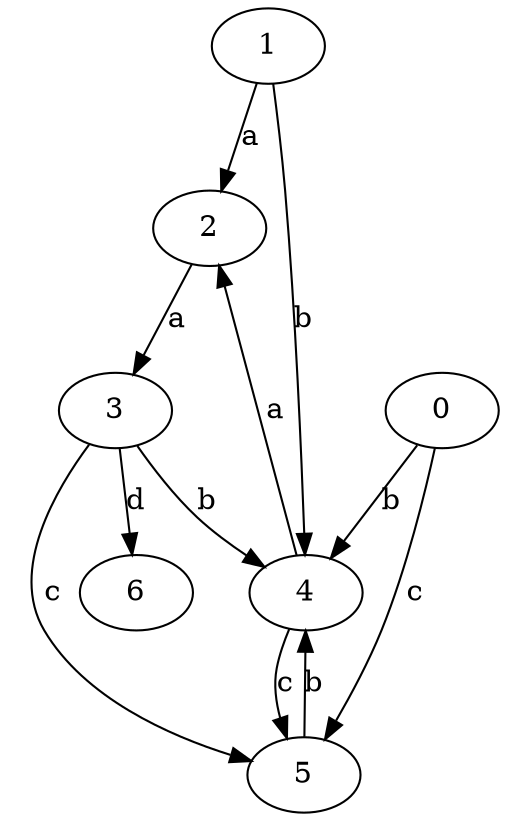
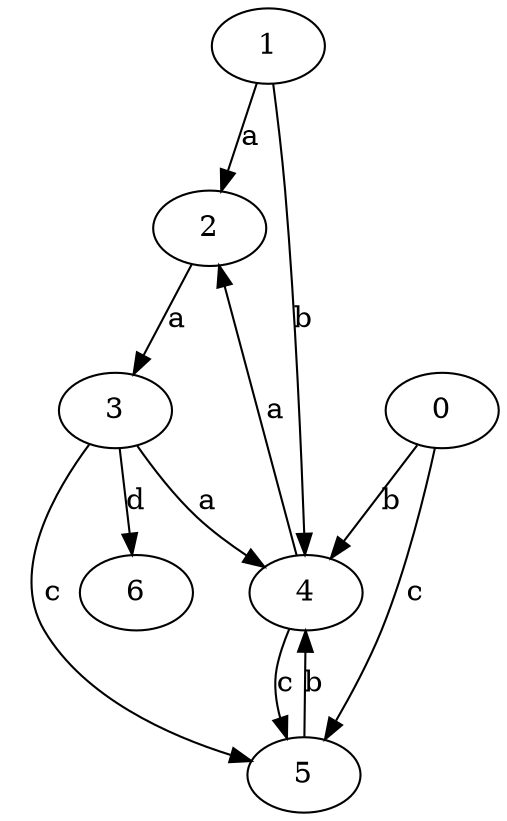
(208, 502) -> (208, 502)
